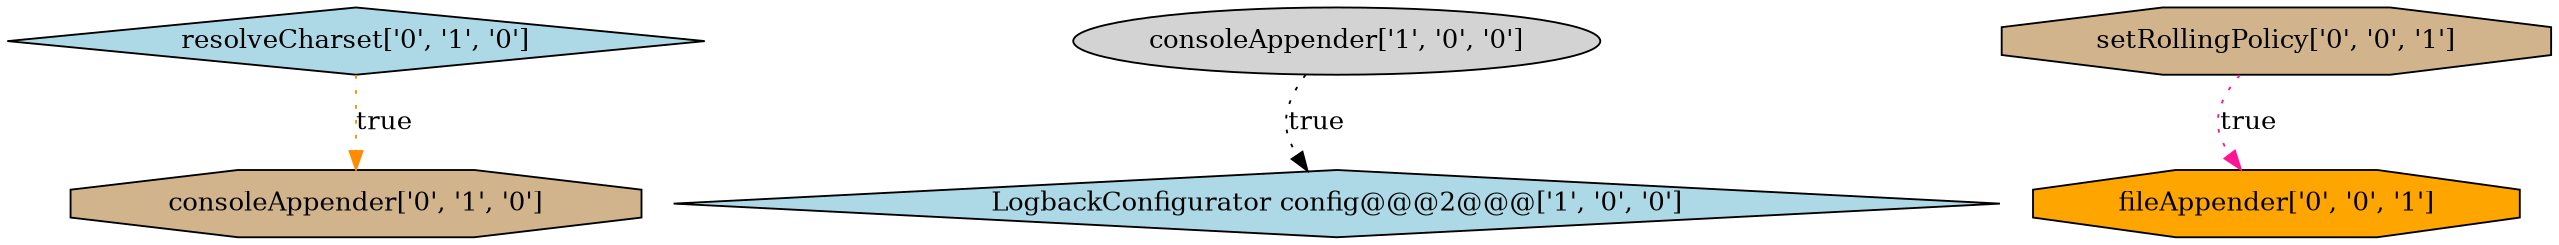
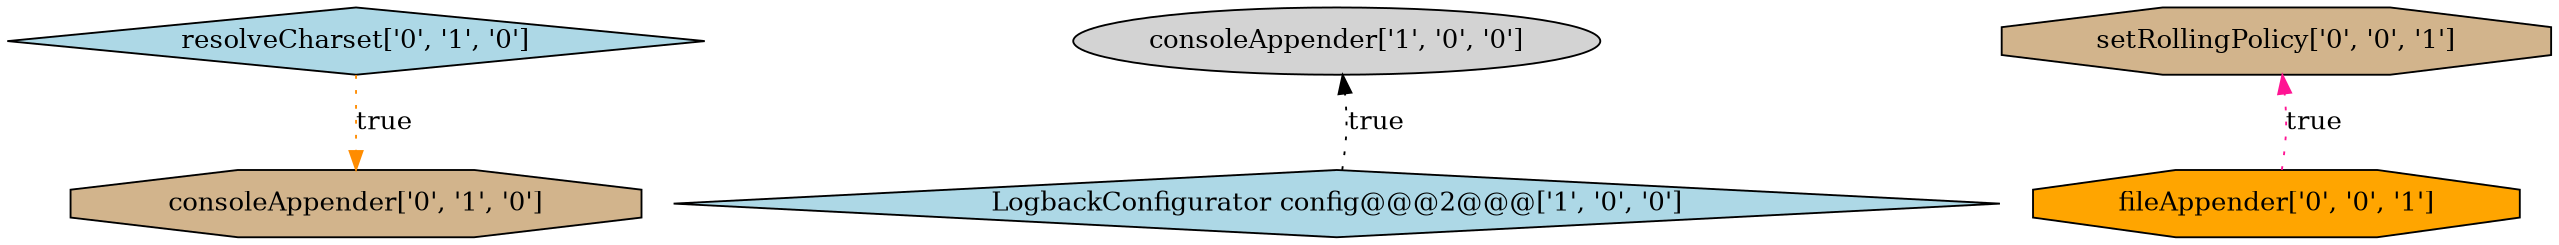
(2219, 113) -> (2286, 132)
(1287, 114) -> (1346, 132)
